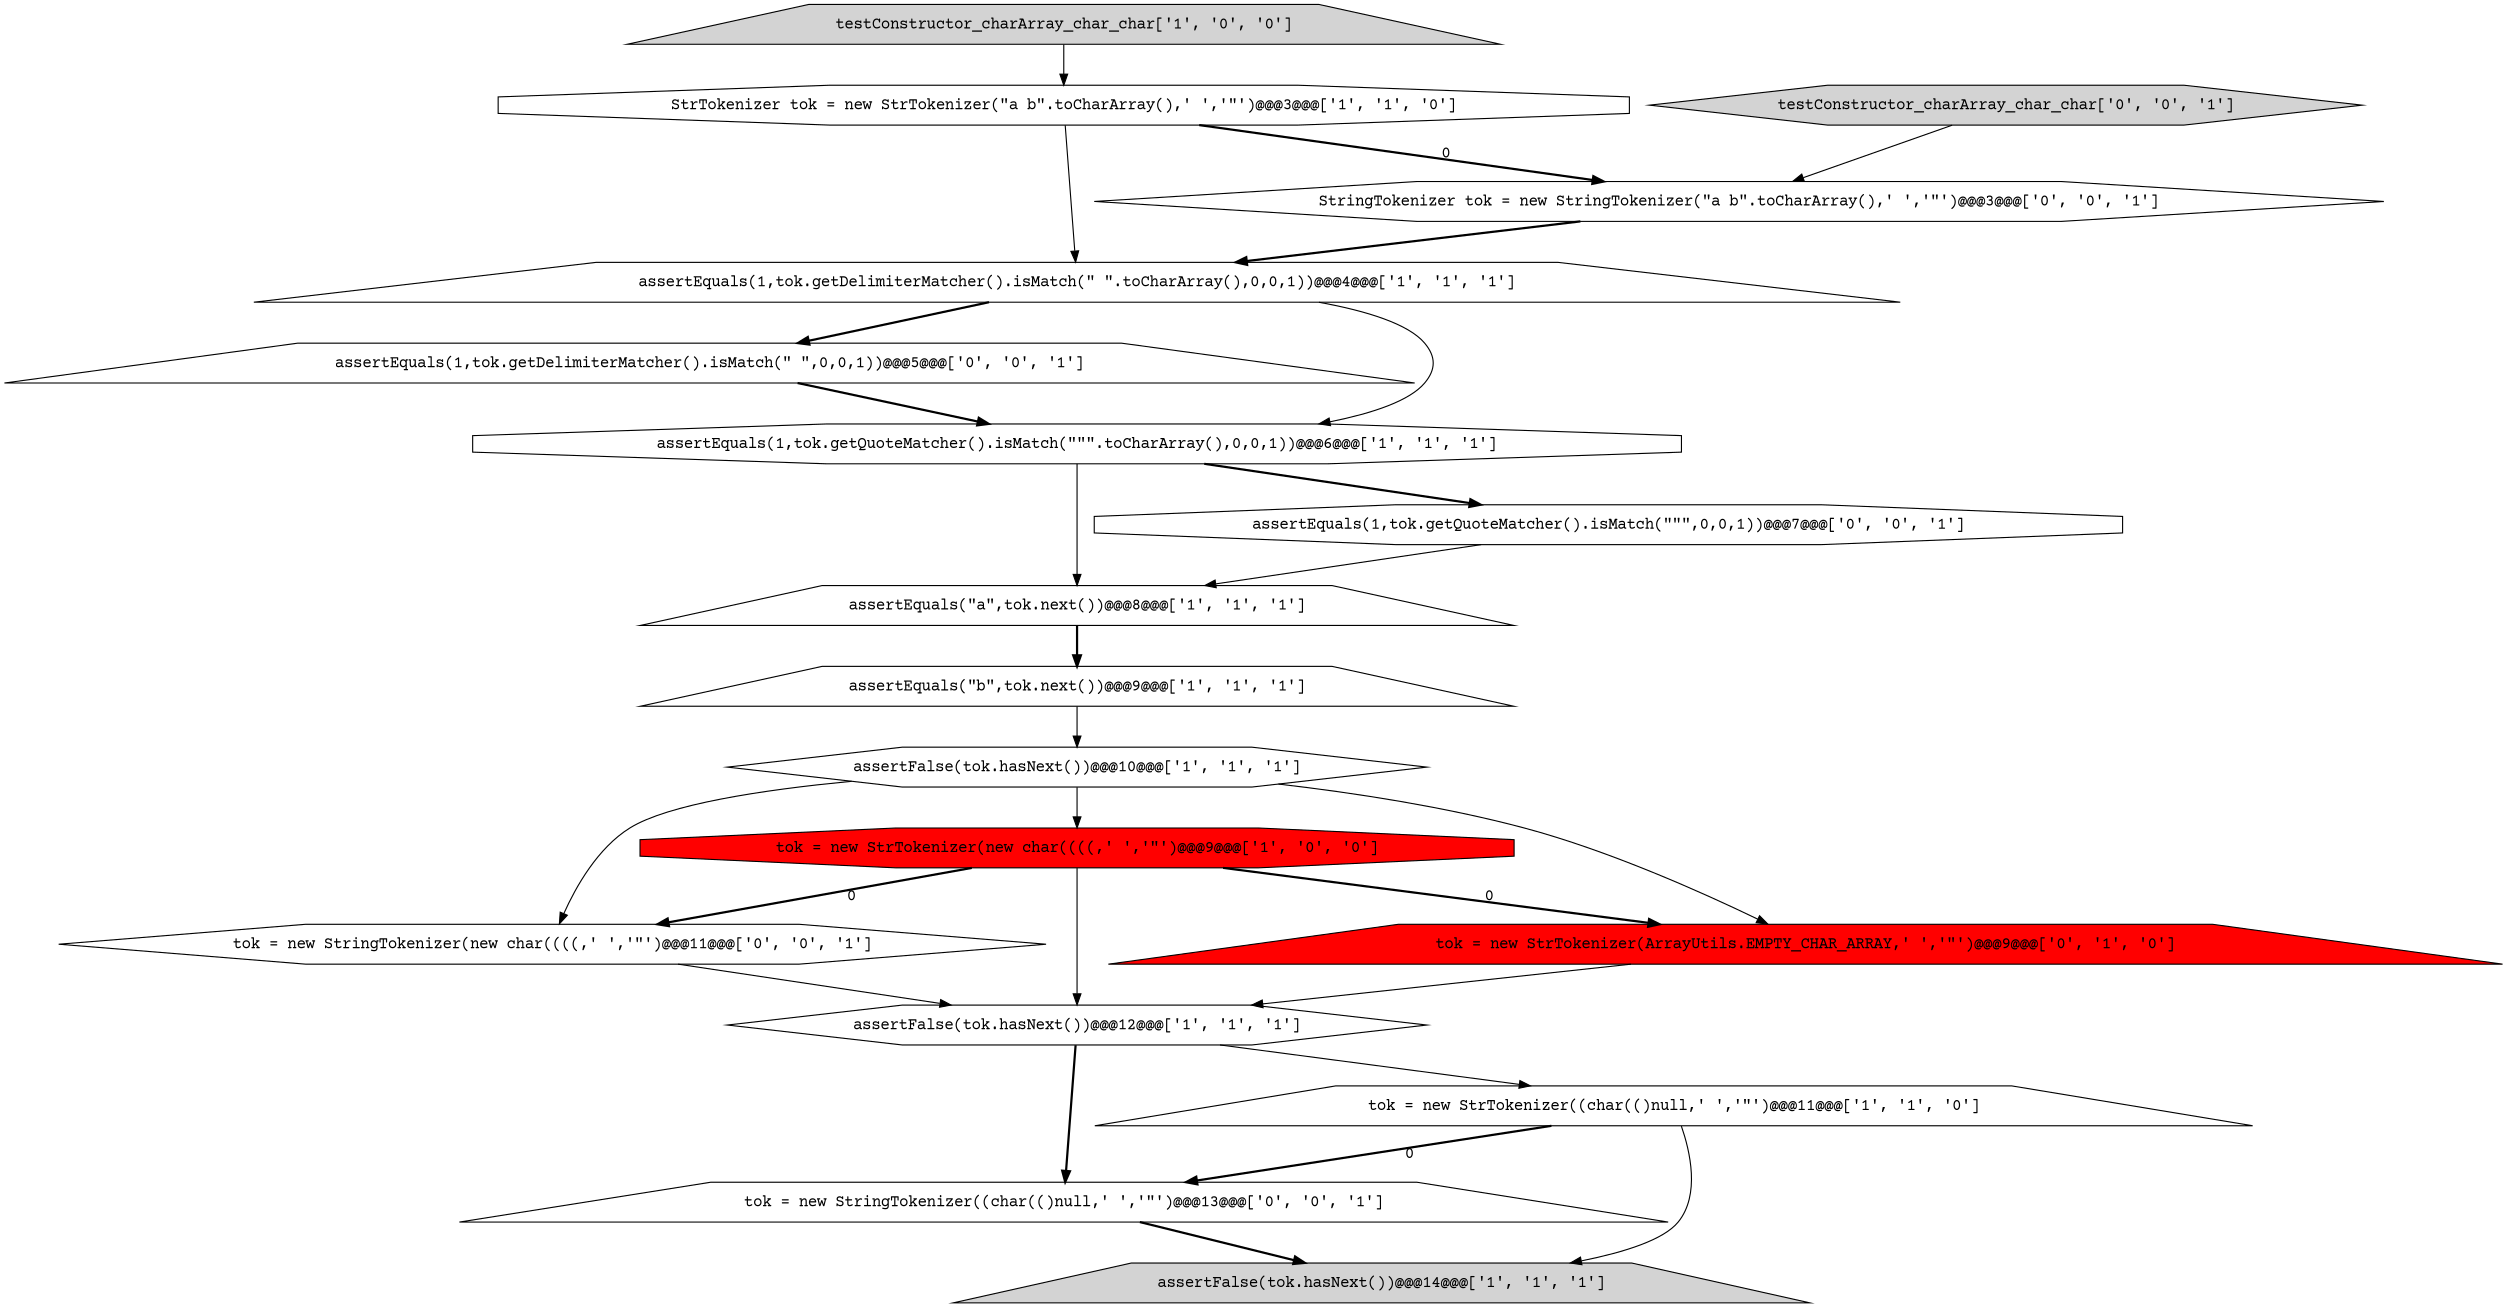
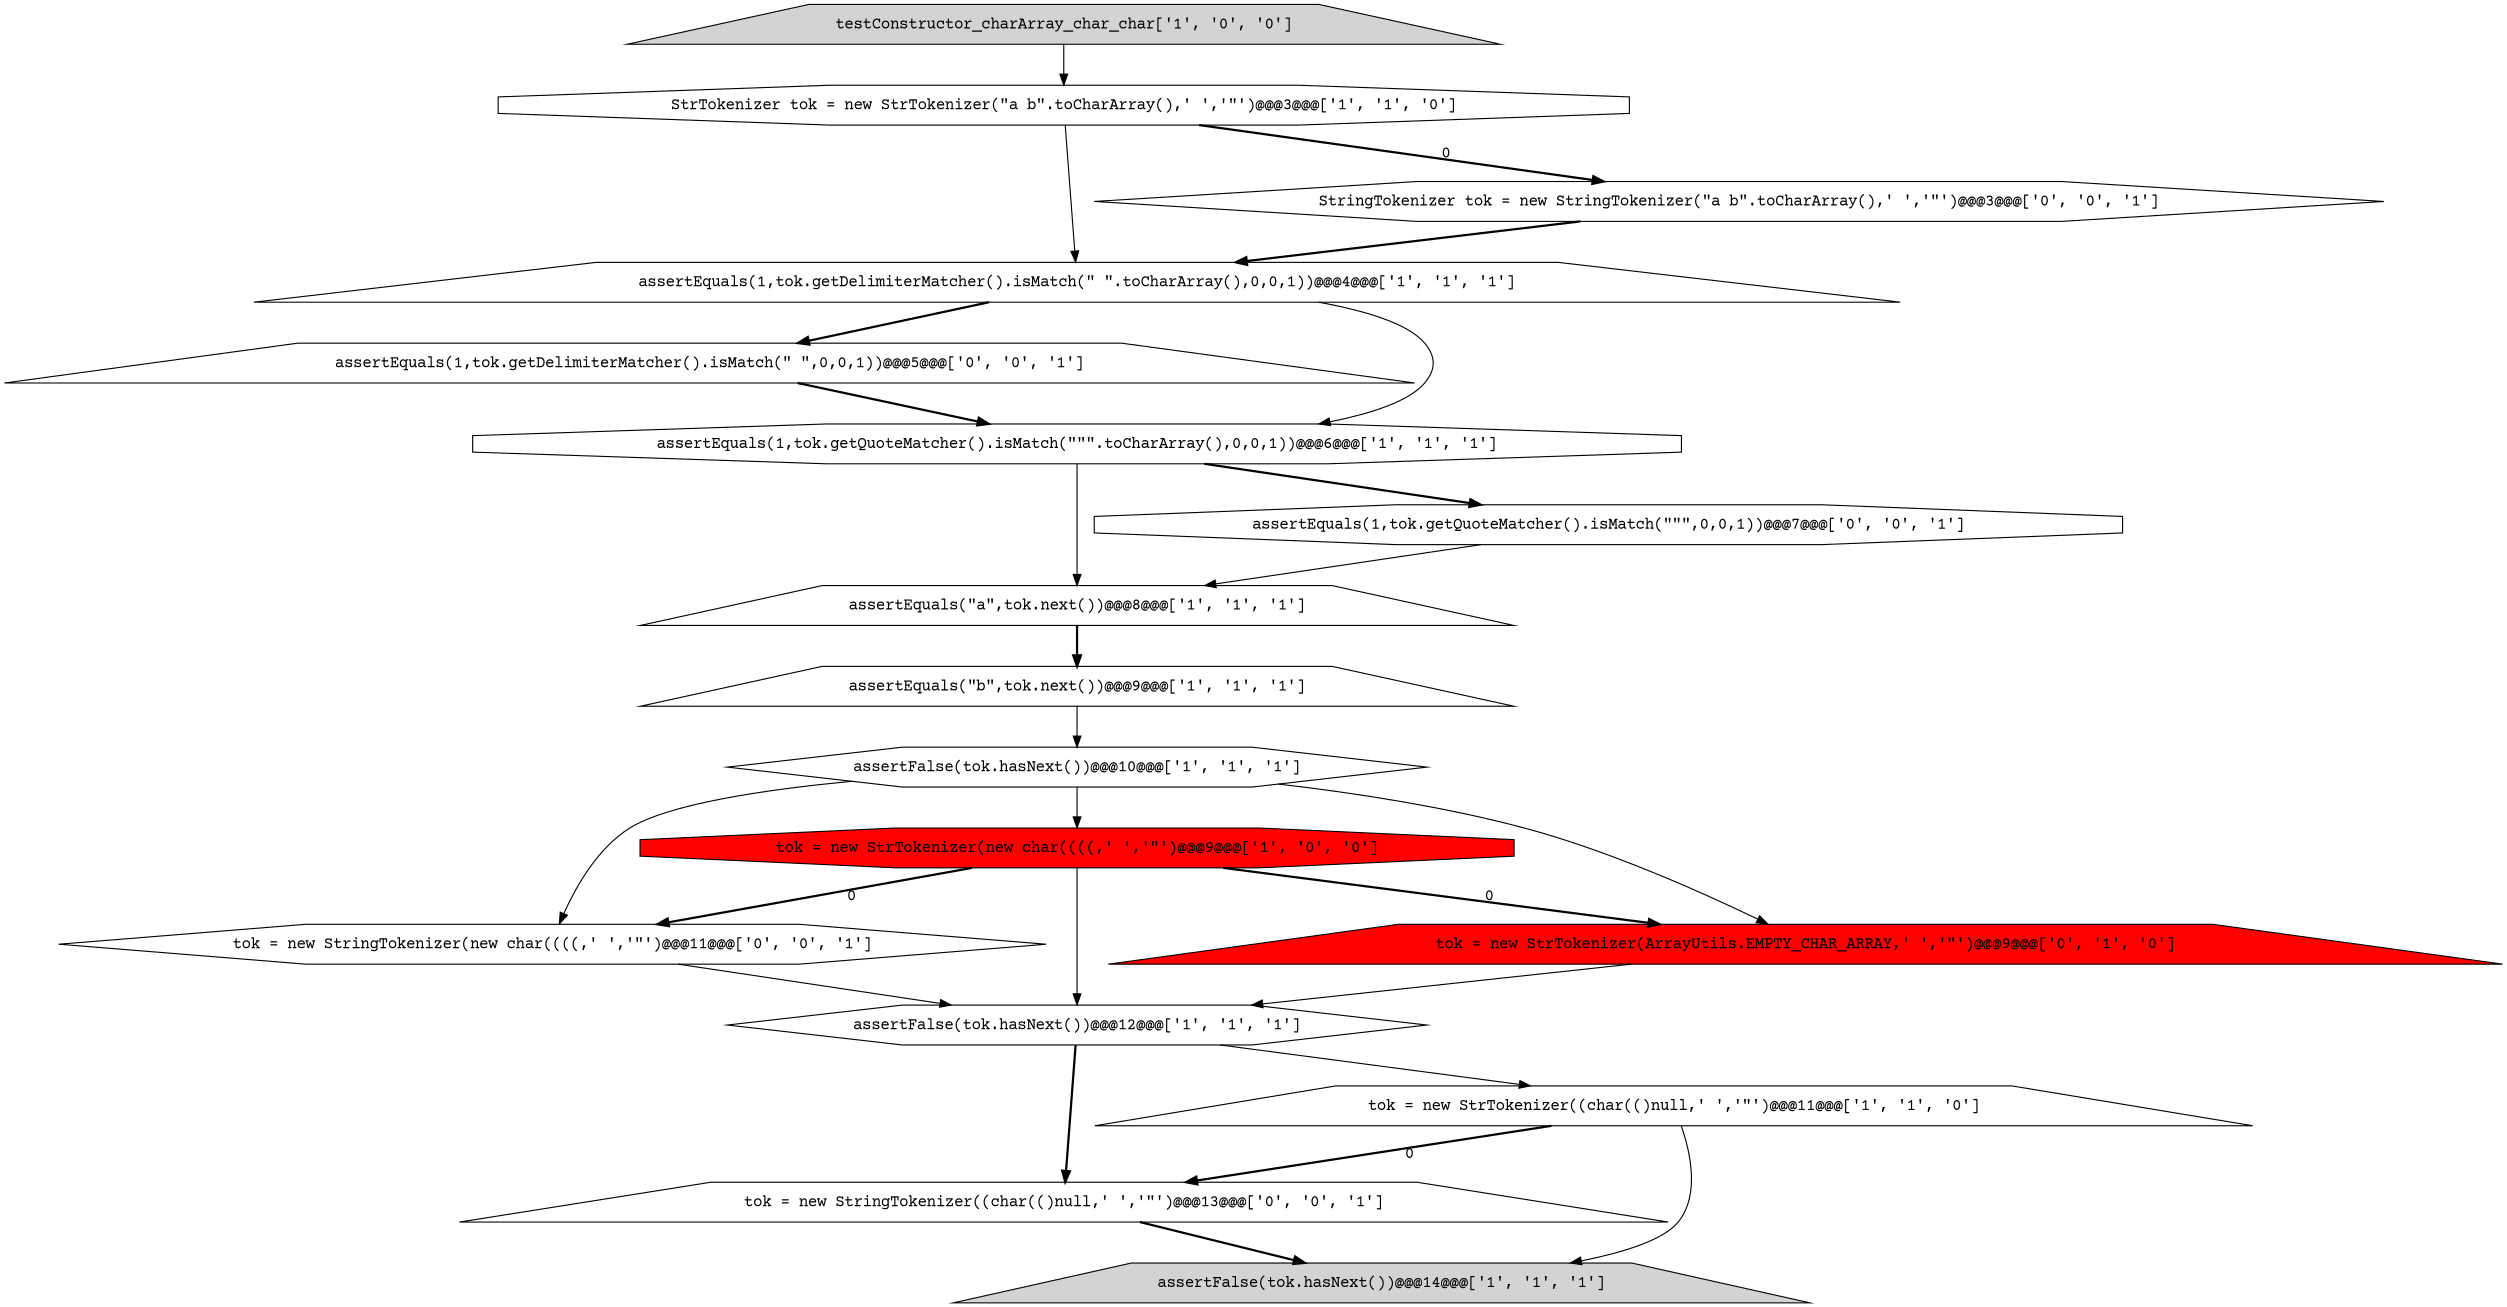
(2006, 105) -> none
